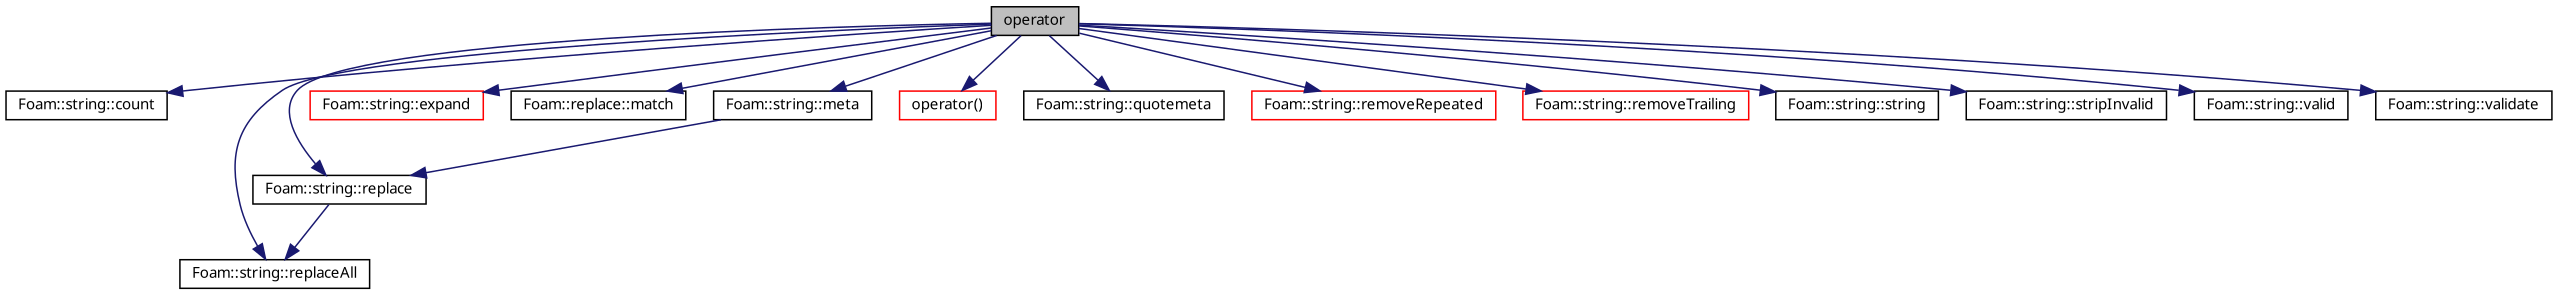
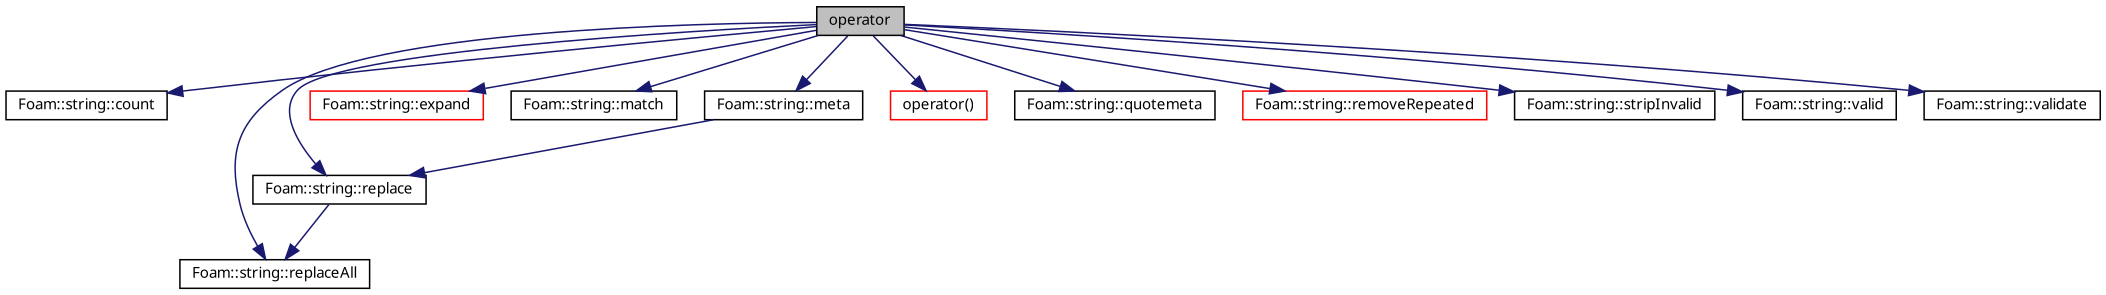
(598, 105) -> (594, 105)
(1636, 105) -> none
(1857, 105) -> none
